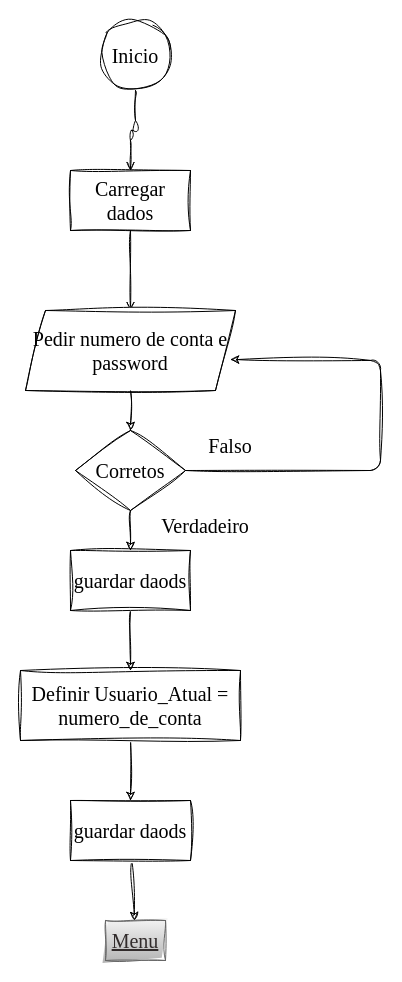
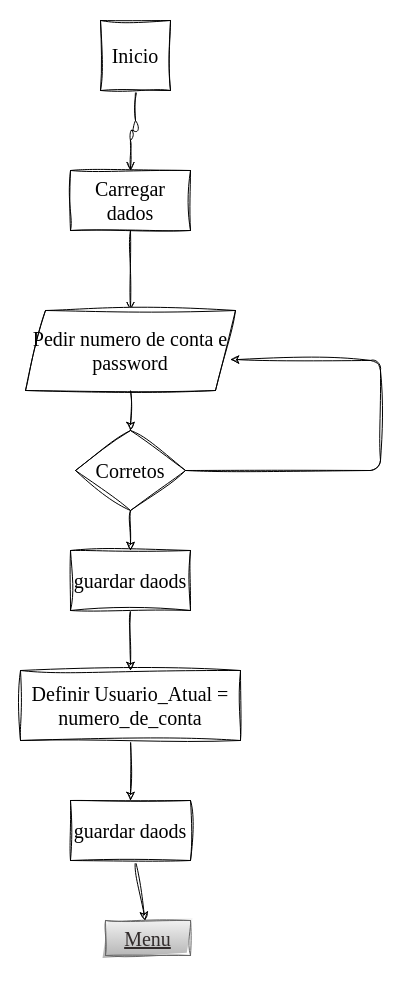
(136, 56) -> (136, 56)
(231, 446) -> none
(206, 526) -> none
(136, 941) -> (148, 938)
